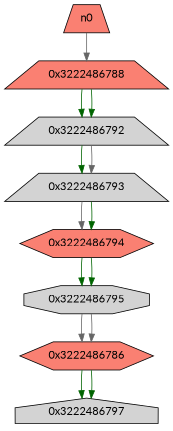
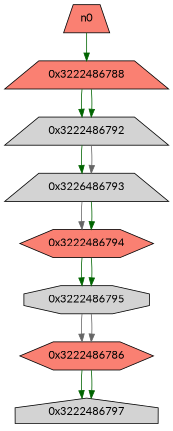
(87, 43) -> (87, 43)
(87, 187) -> (87, 187)
